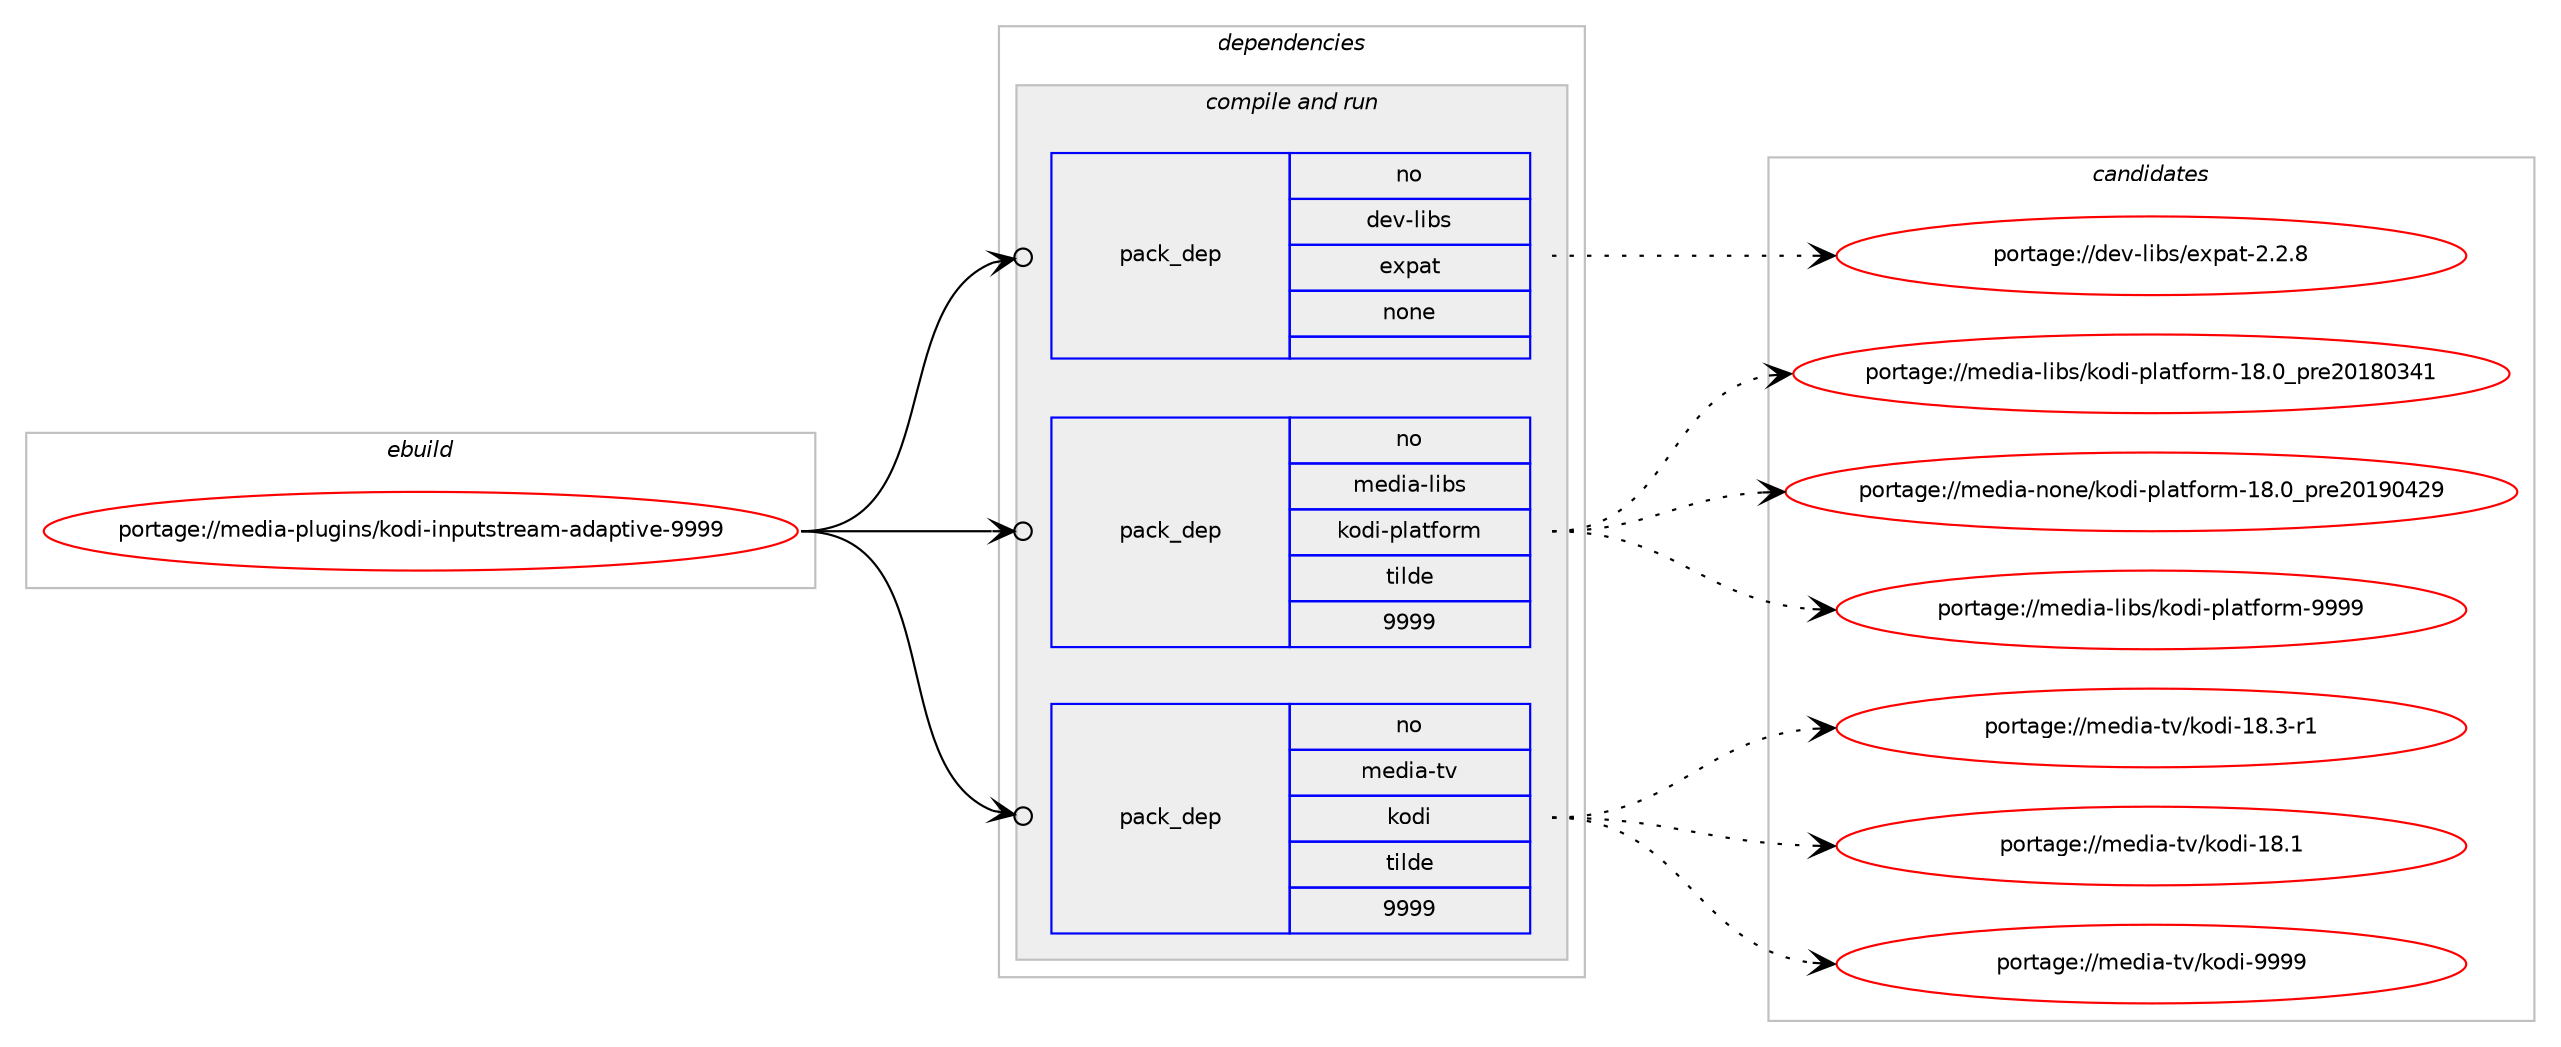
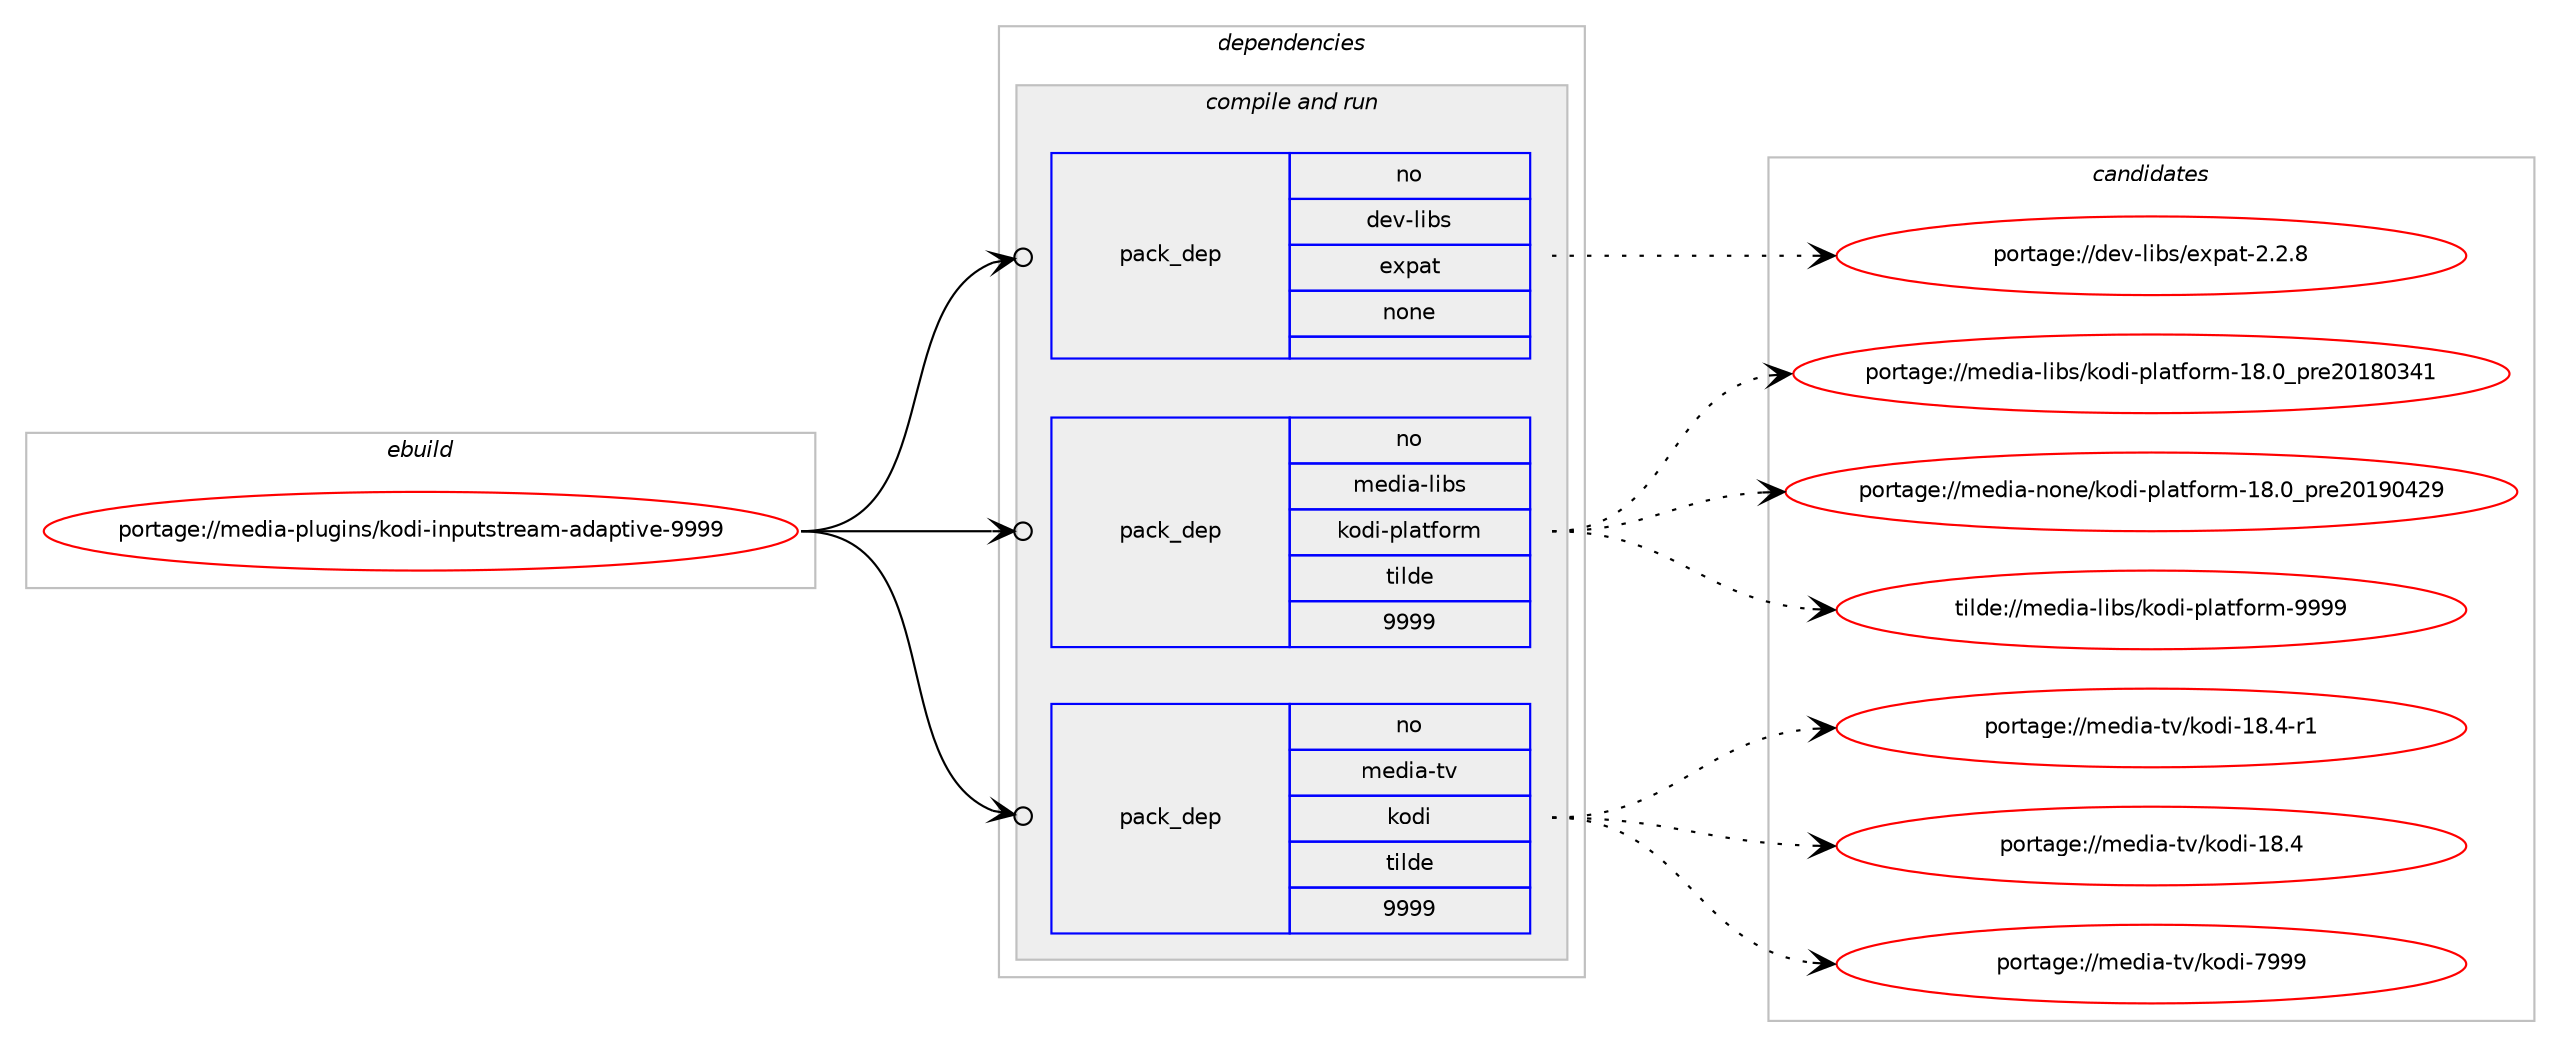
(2151, 610) -> (2151, 610)
(2151, 728) -> (2151, 728)
(2151, 846) -> (2151, 846)
(2151, 964) -> (2151, 964)
